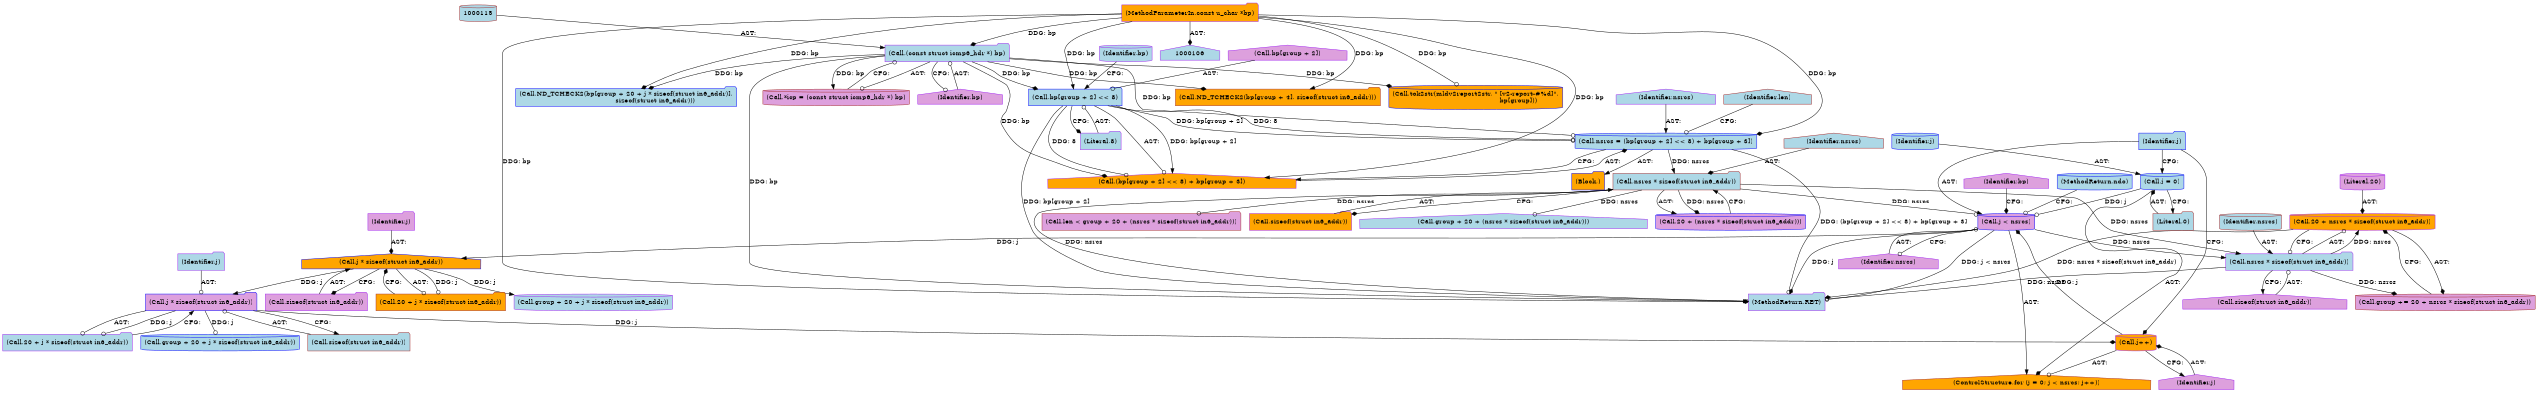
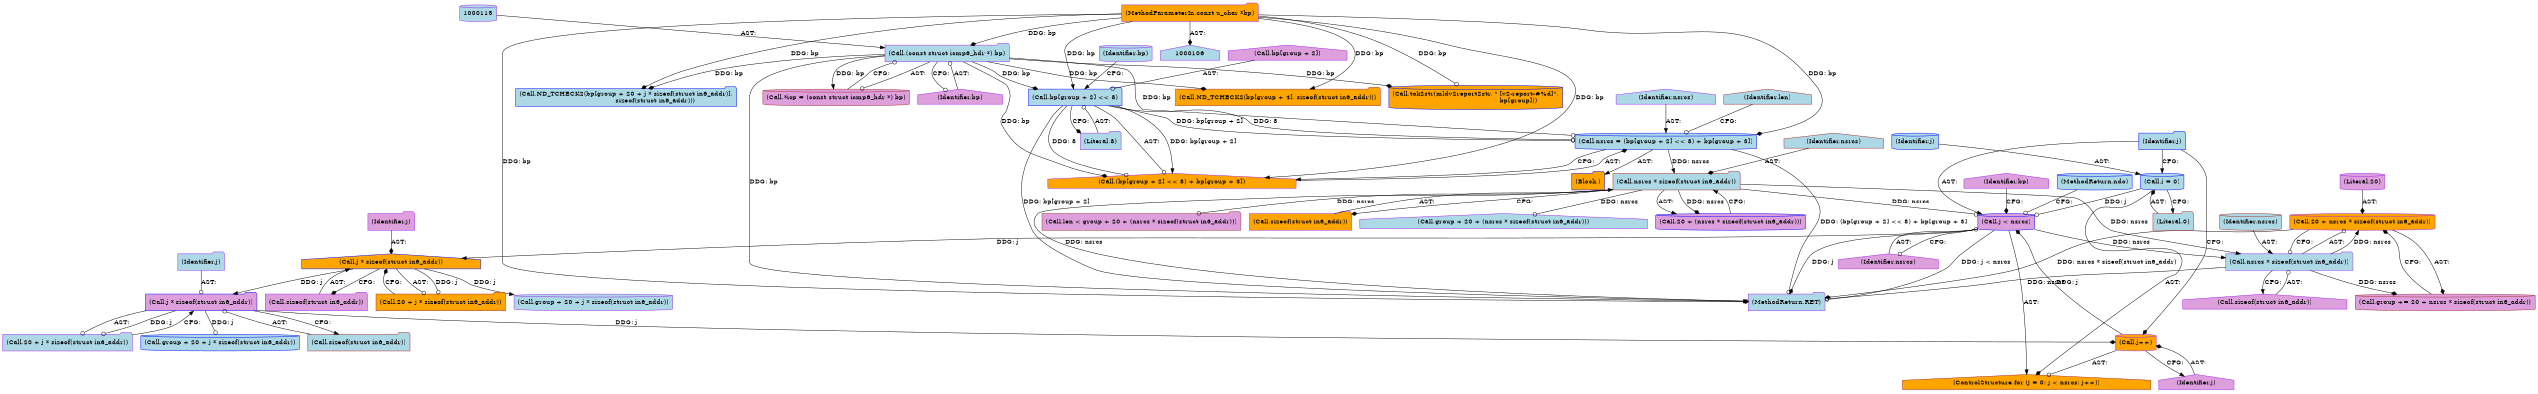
(478, 13) -> (478, 13)
